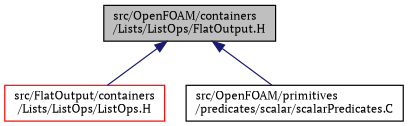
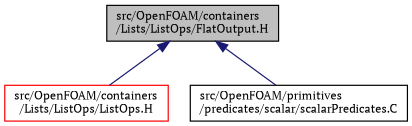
(85, 103) -> (86, 103)
